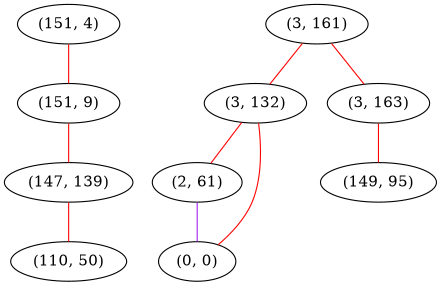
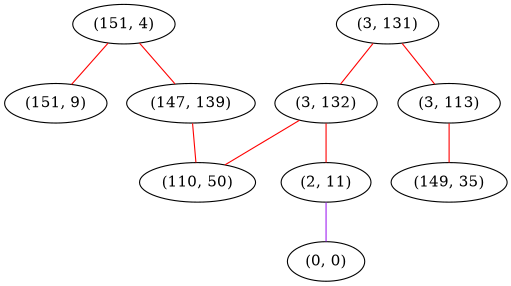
(317, 24) -> (388, 24)
(378, 103) -> (449, 103)
(69, 143) -> (157, 64)
(197, 182) -> (326, 182)
(378, 182) -> (449, 182)
(256, 190) -> (262, 143)
